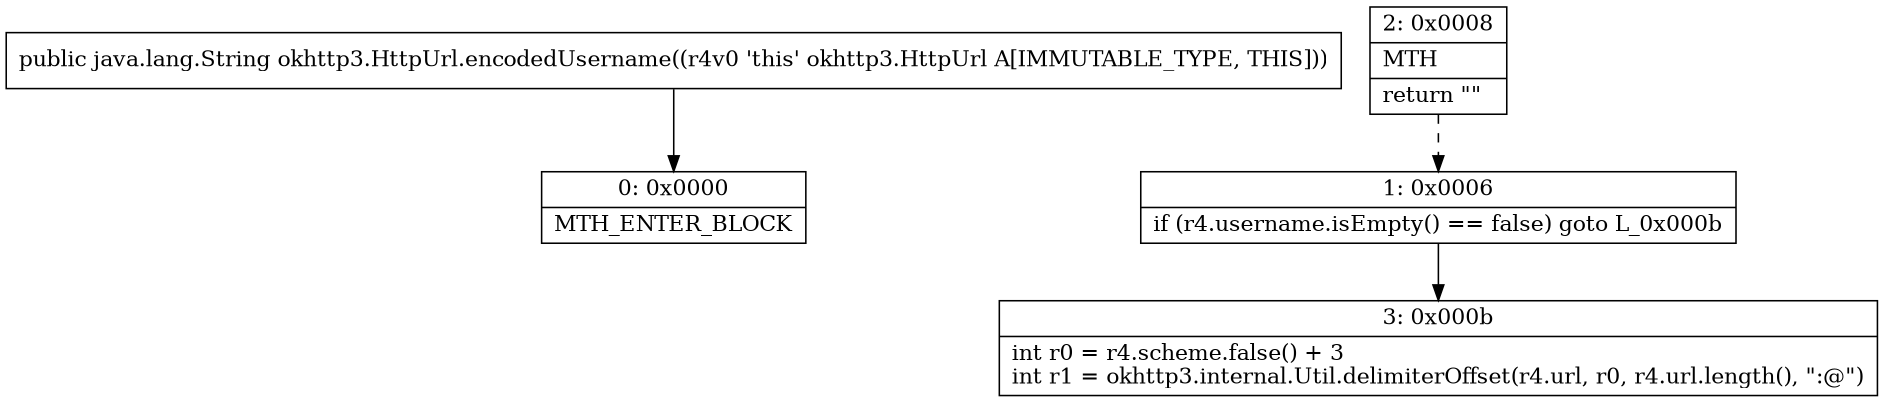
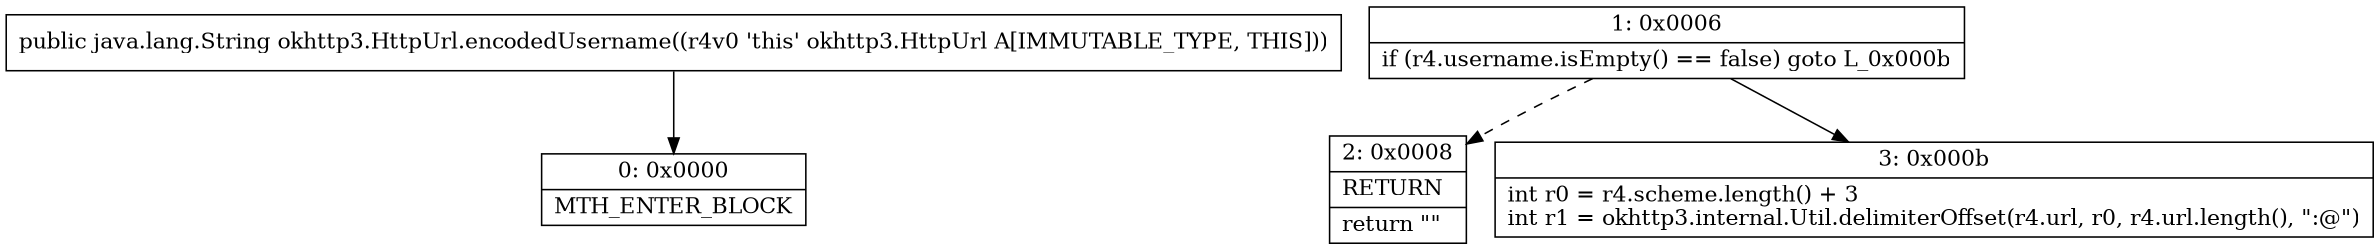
(1410, 60) -> (1393, 189)
(1438, 135) -> (1536, 106)
(1178, 354) -> (1683, 195)
